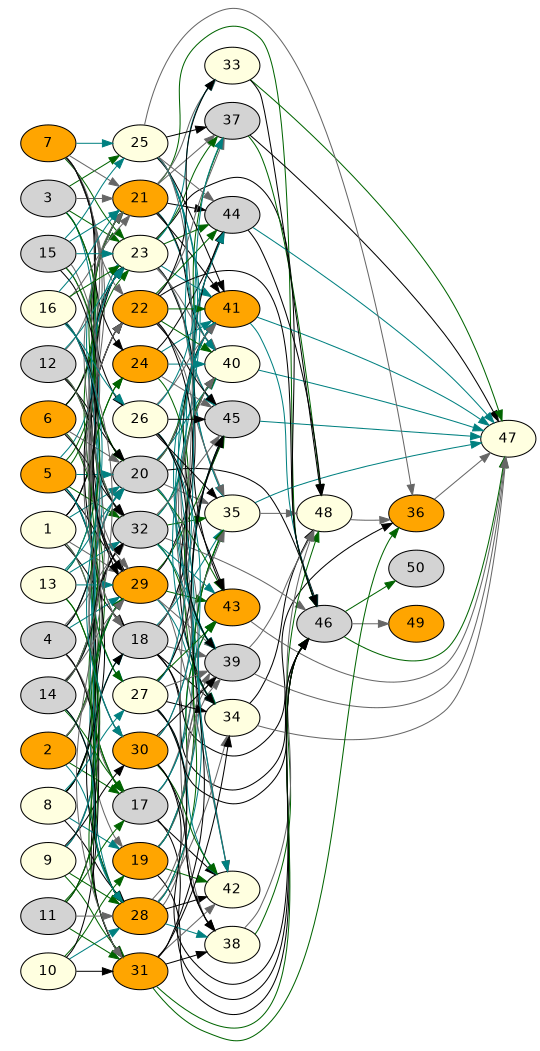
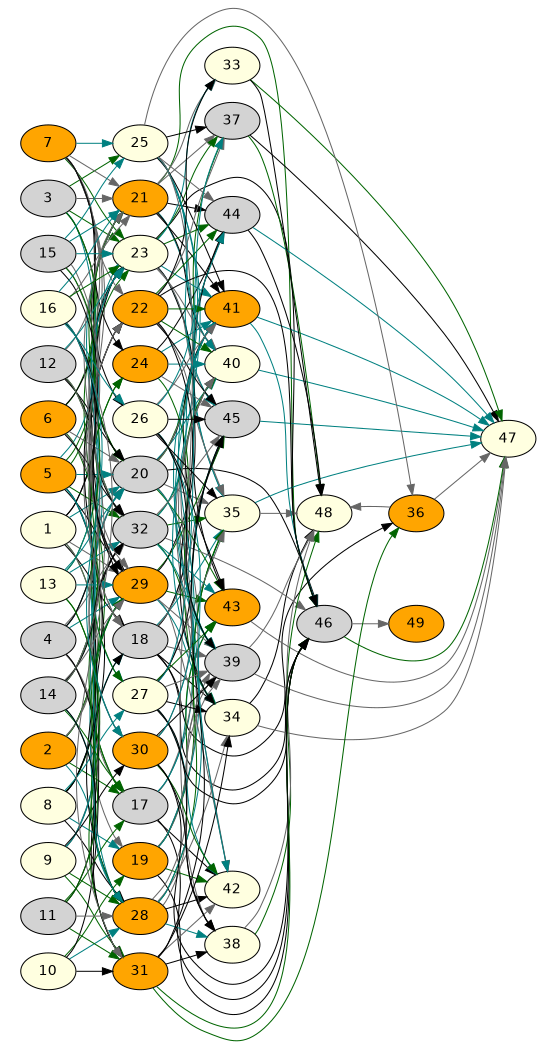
(365, 520) -> (375, 507)
(416, 569) -> none
